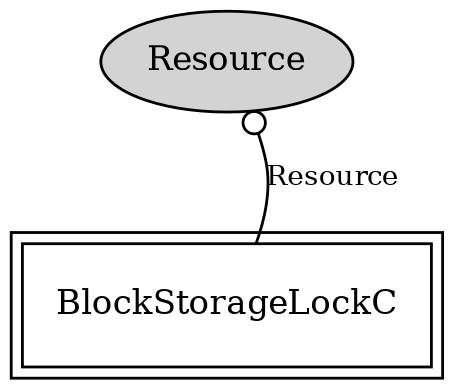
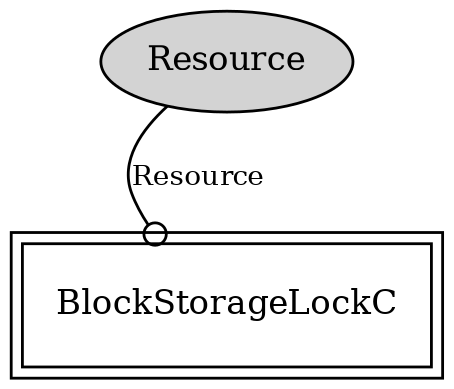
(268, 189) -> (130, 162)
